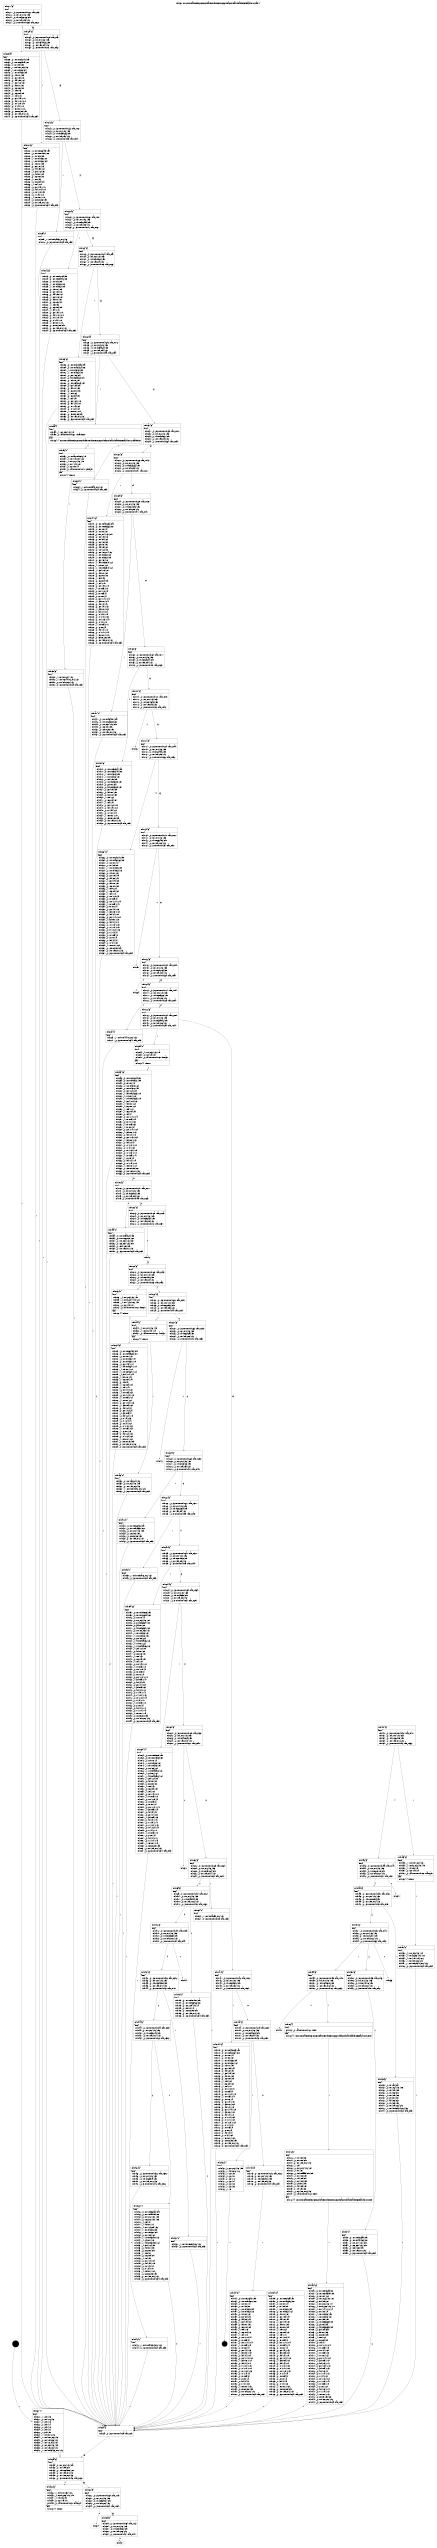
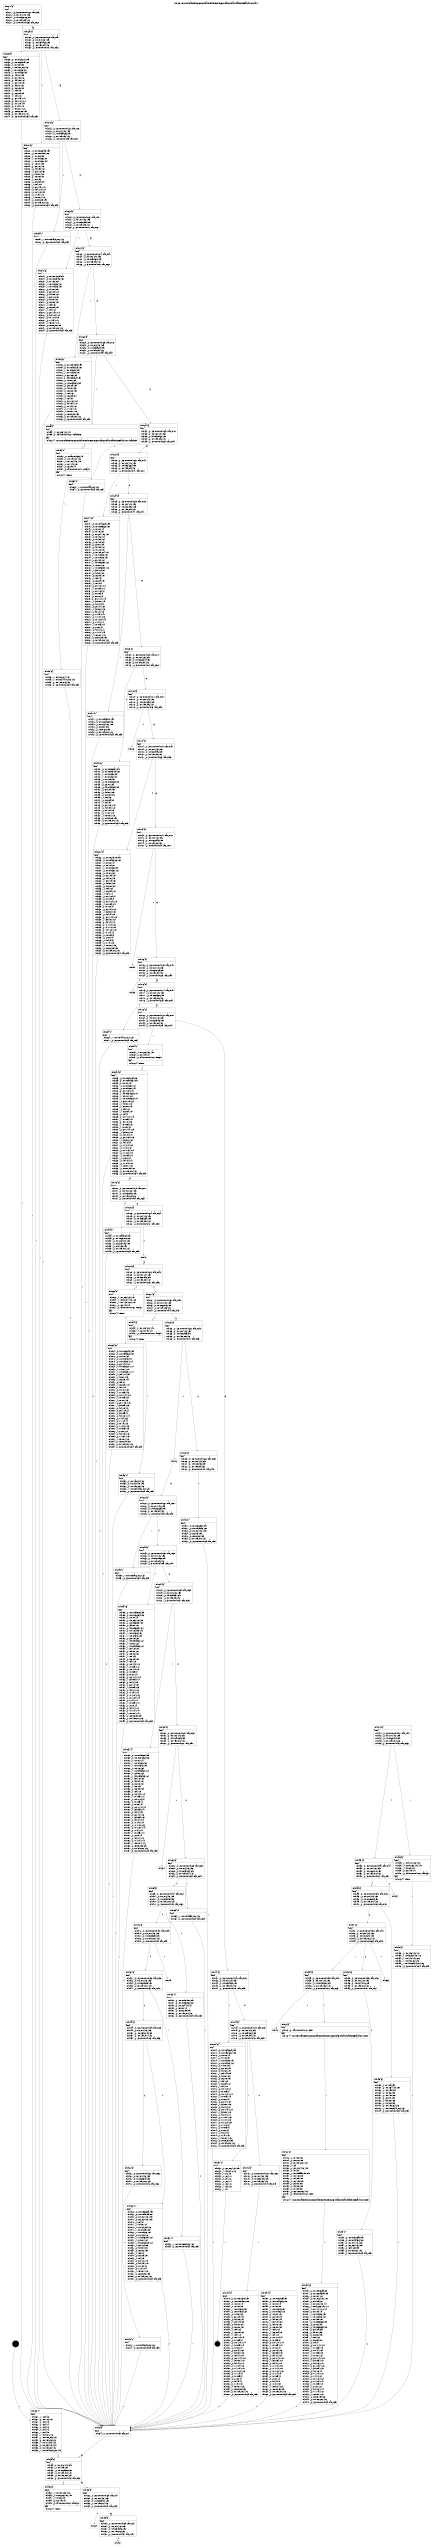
(182, 1483) -> (167, 1479)
